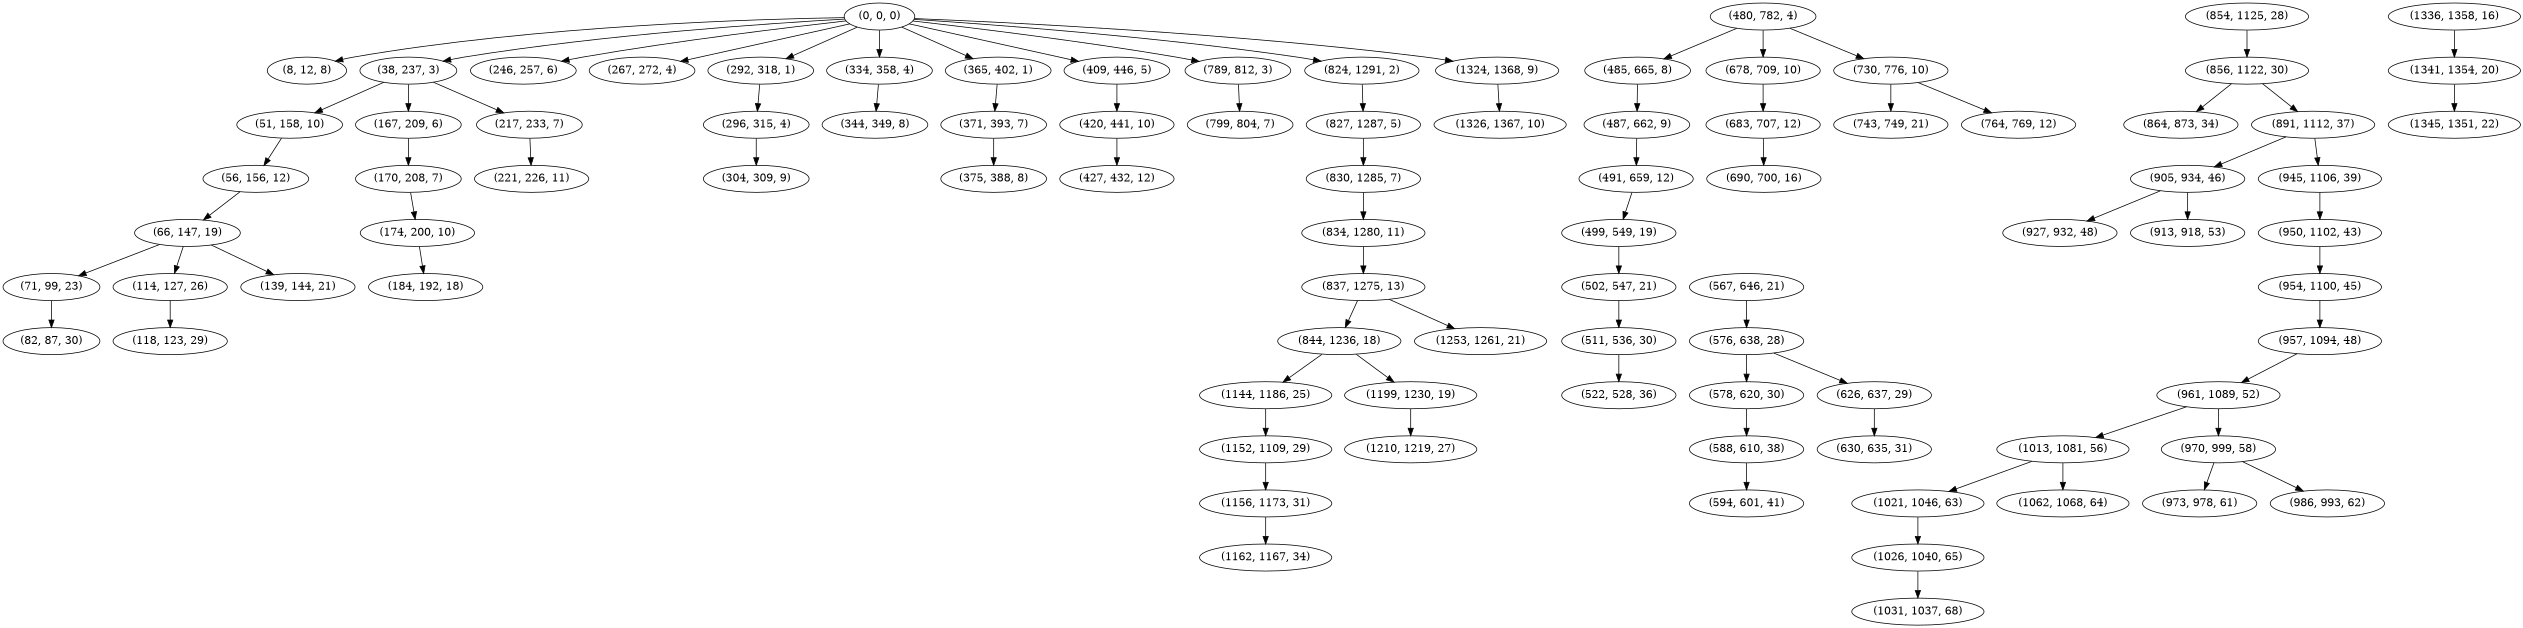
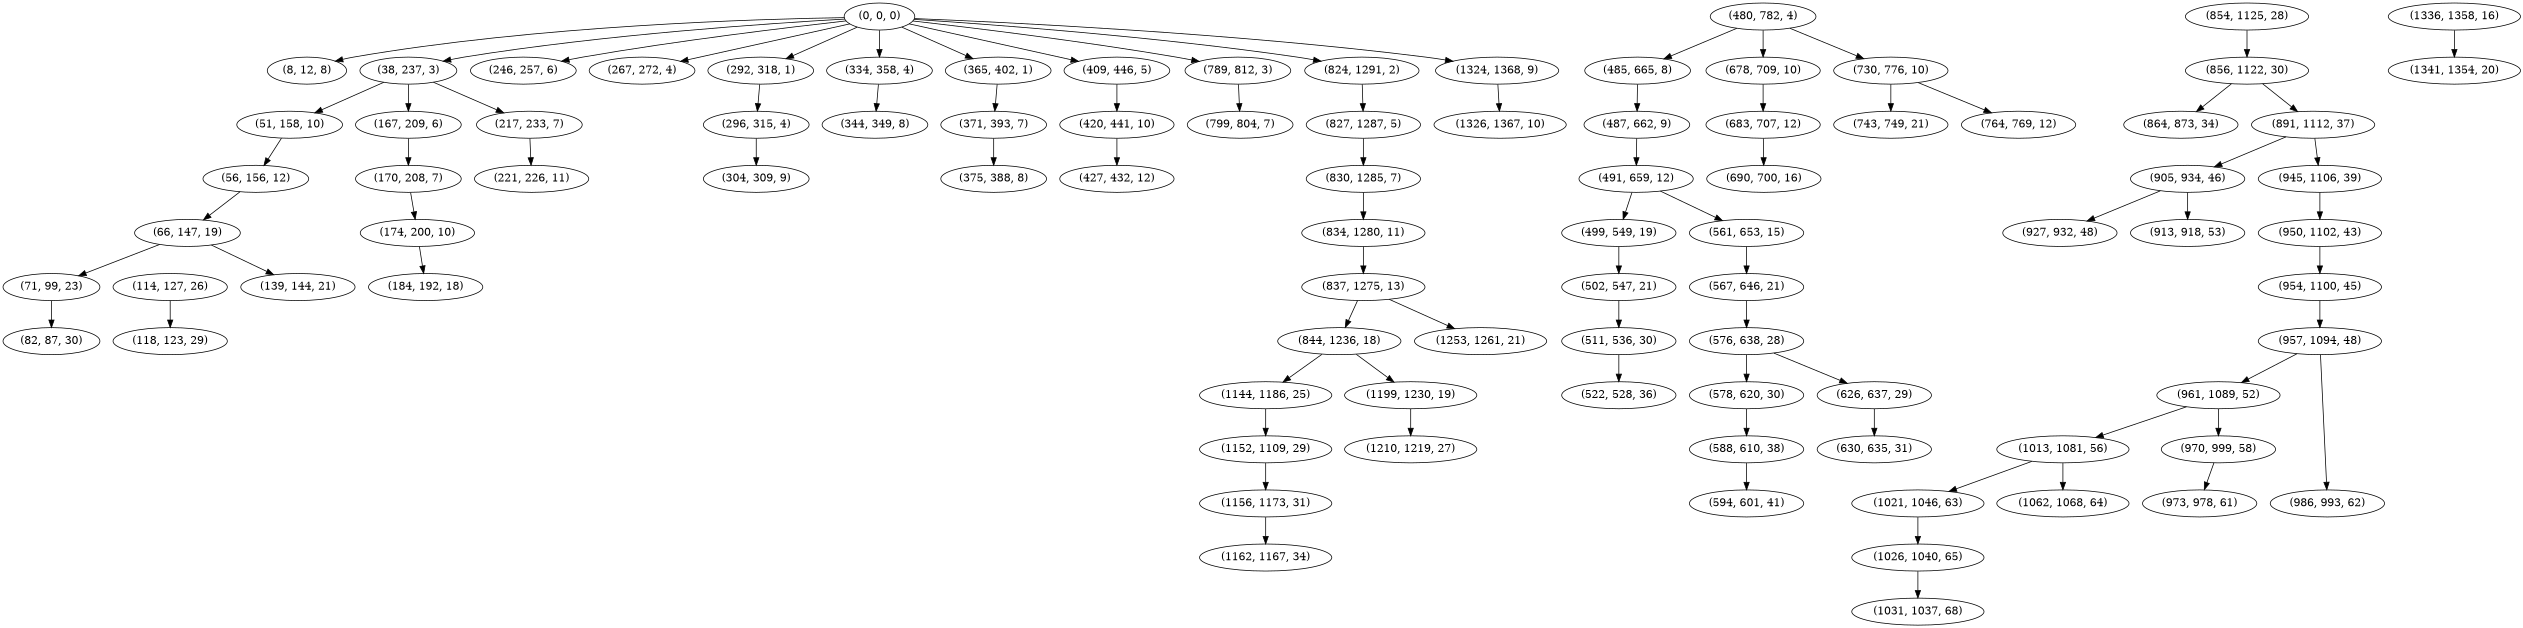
(2454, 125) -> none
none -> (1747, 233)
(180, 256) -> none
(2269, 475) -> (2324, 418)
